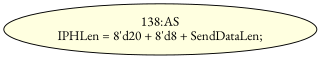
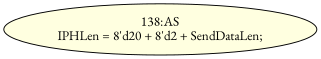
(160, 29) -> (160, 29)
